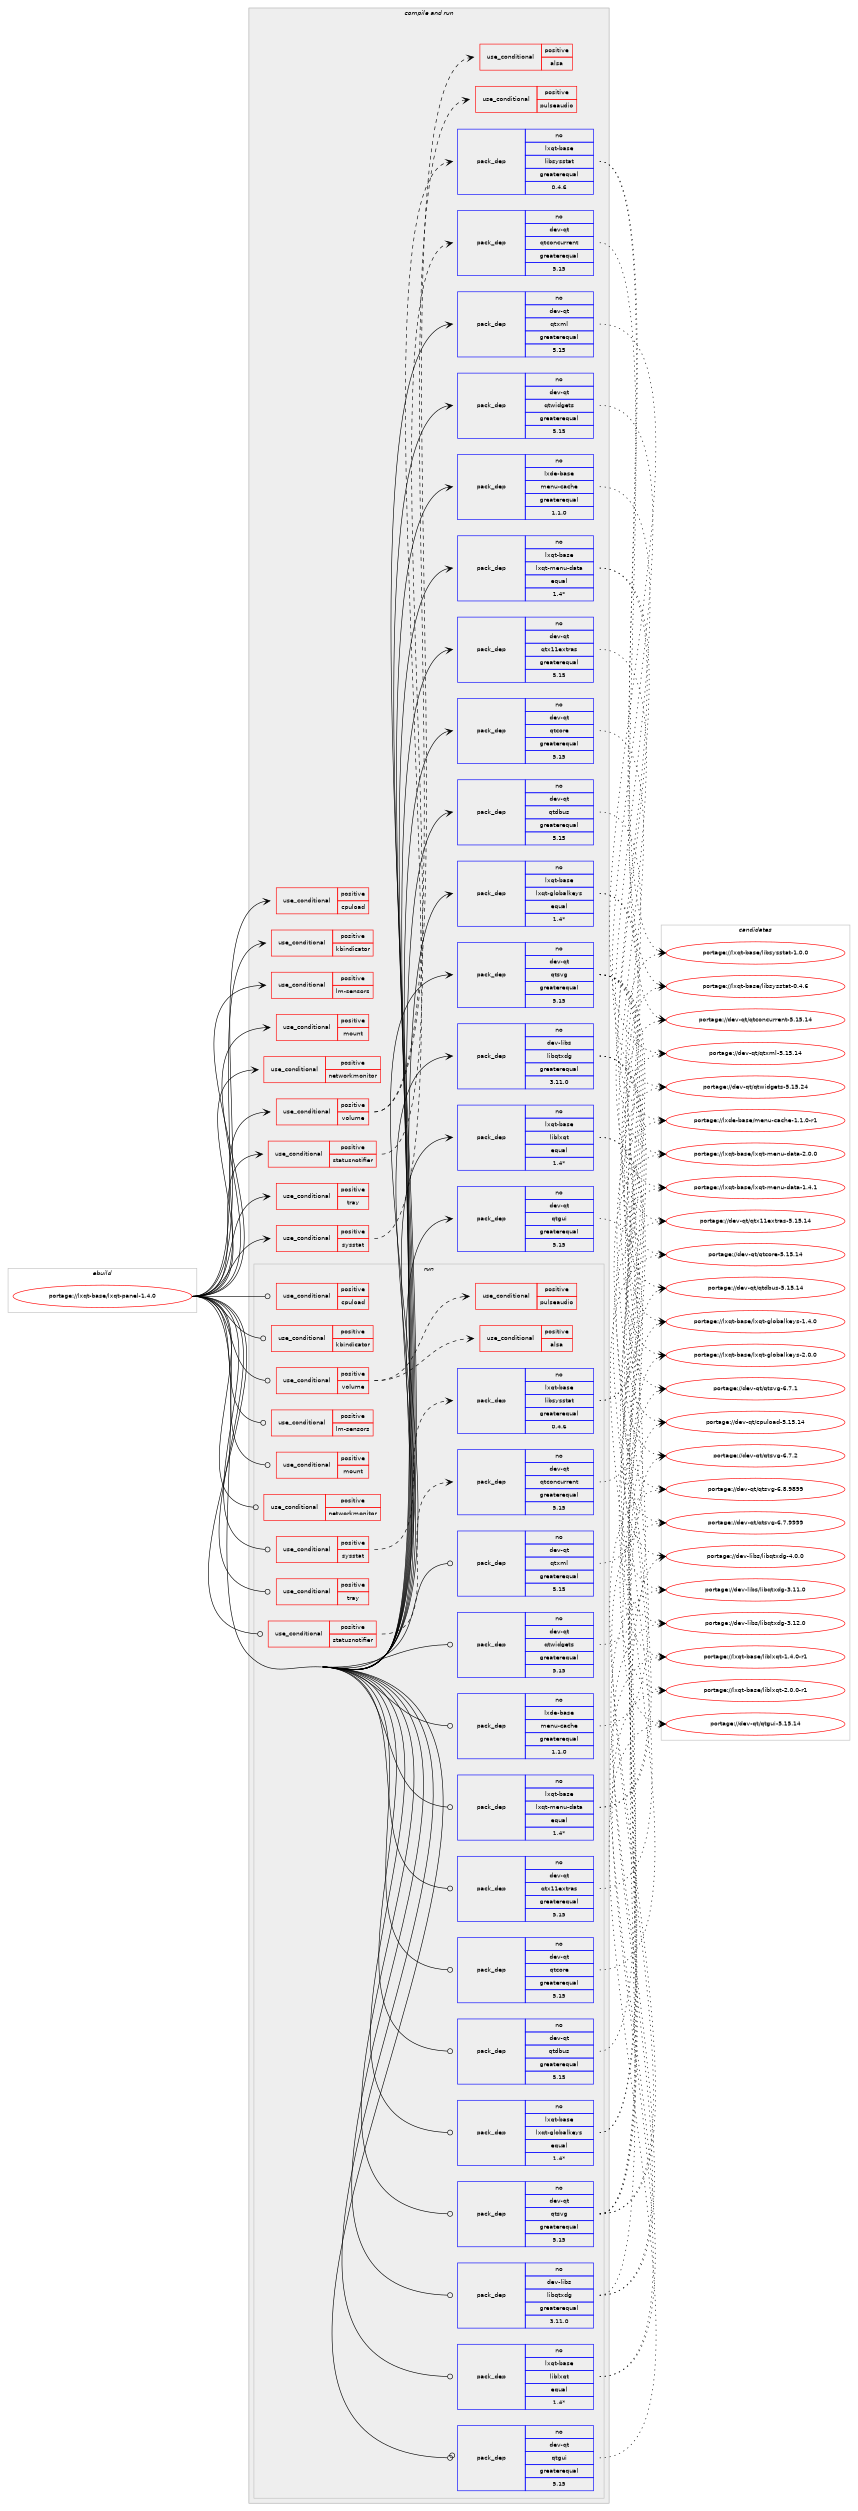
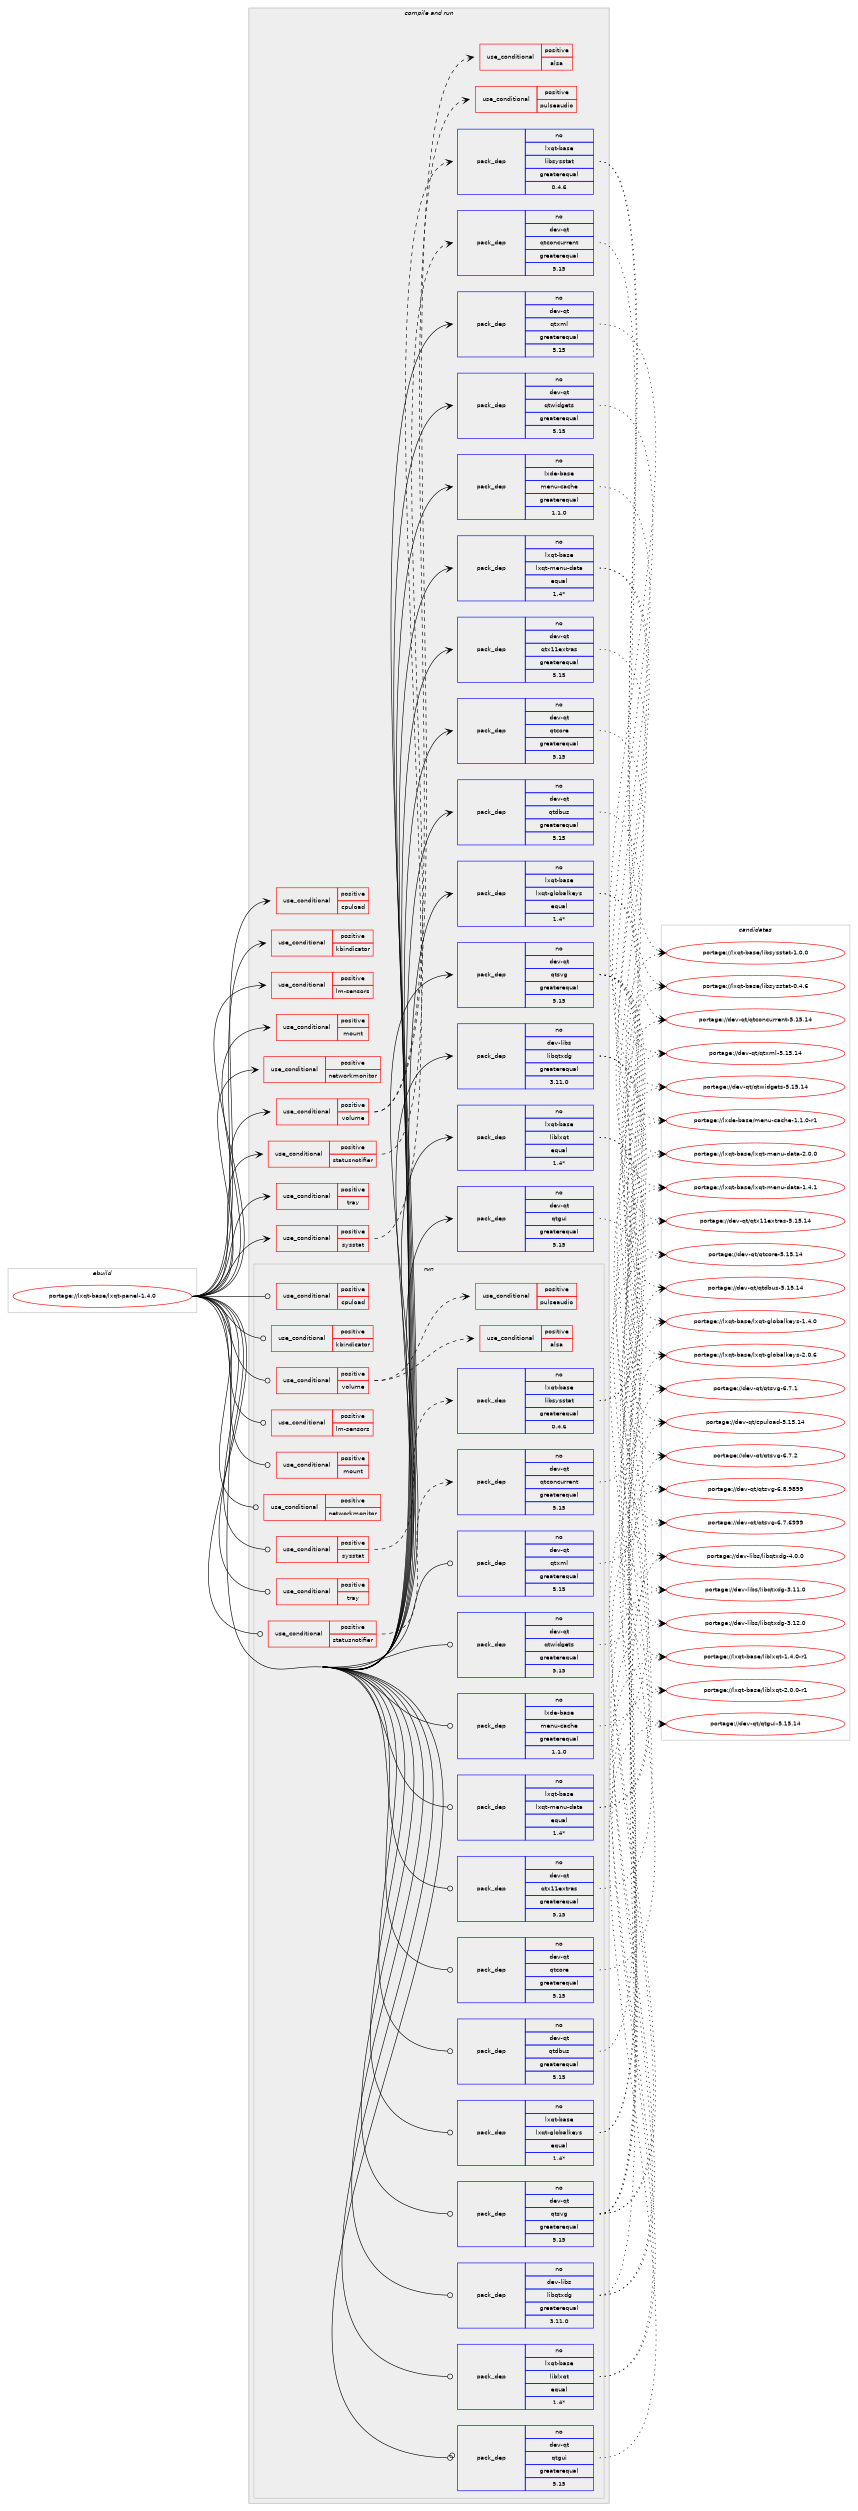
(756, 1087) -> (756, 1087)
(756, 1355) -> (756, 1355)
(756, 1523) -> (756, 1523)
